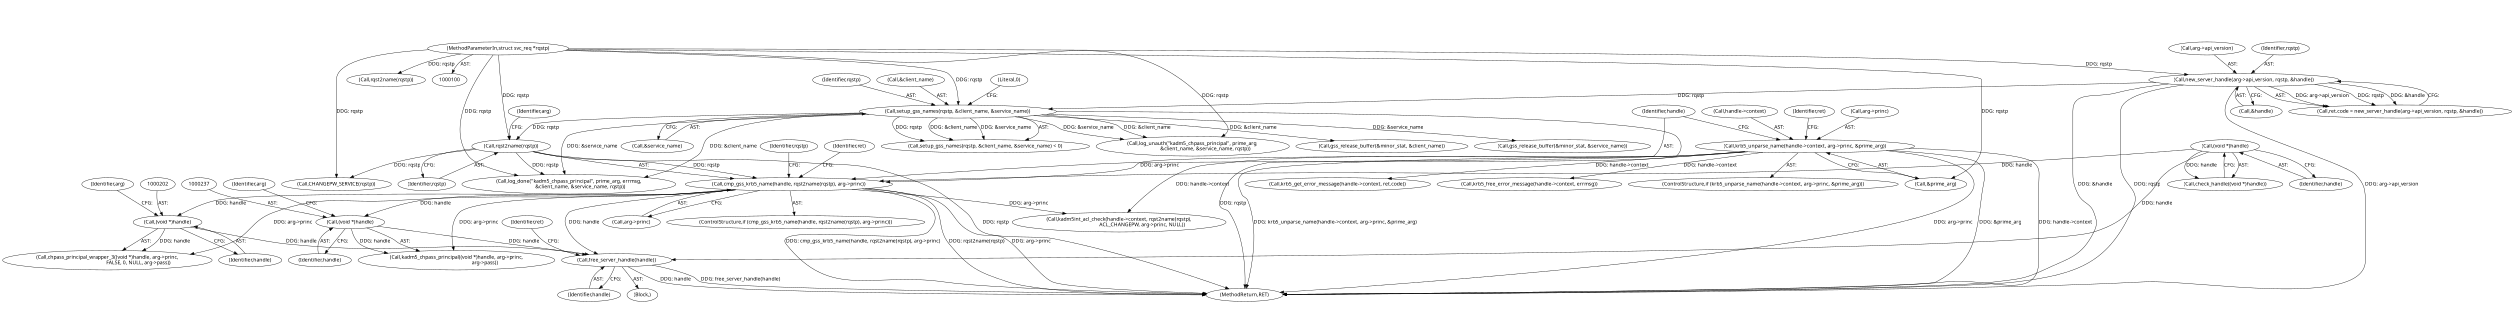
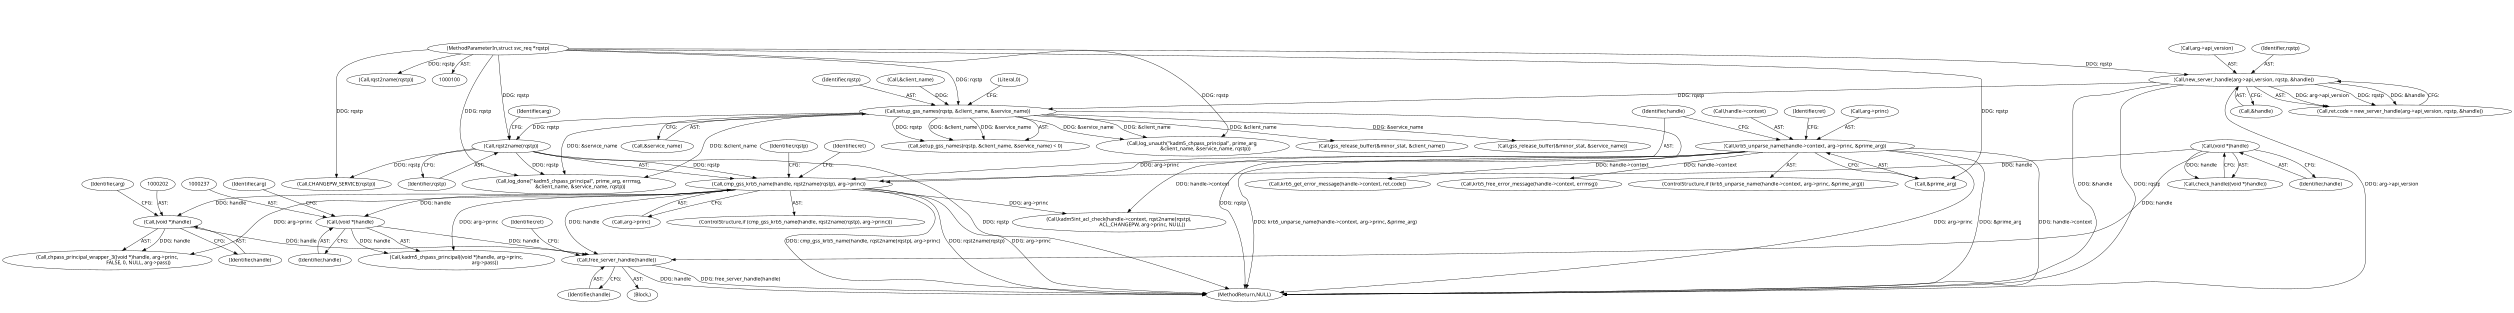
(943, 96) -> (943, 96)
(1245, 295) -> (1245, 295)
